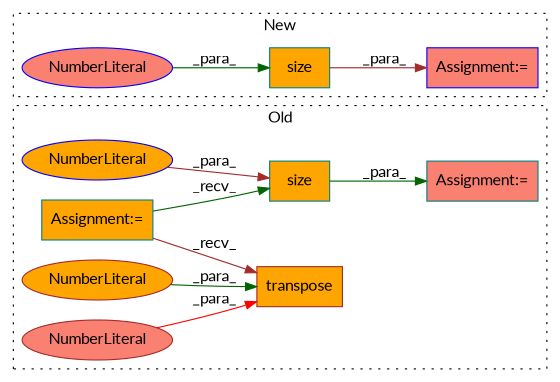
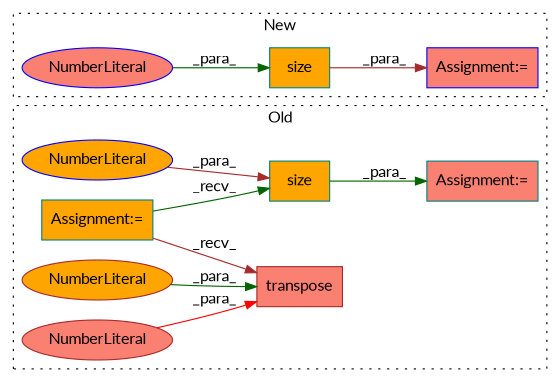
(300, 287) -> (300, 287)
